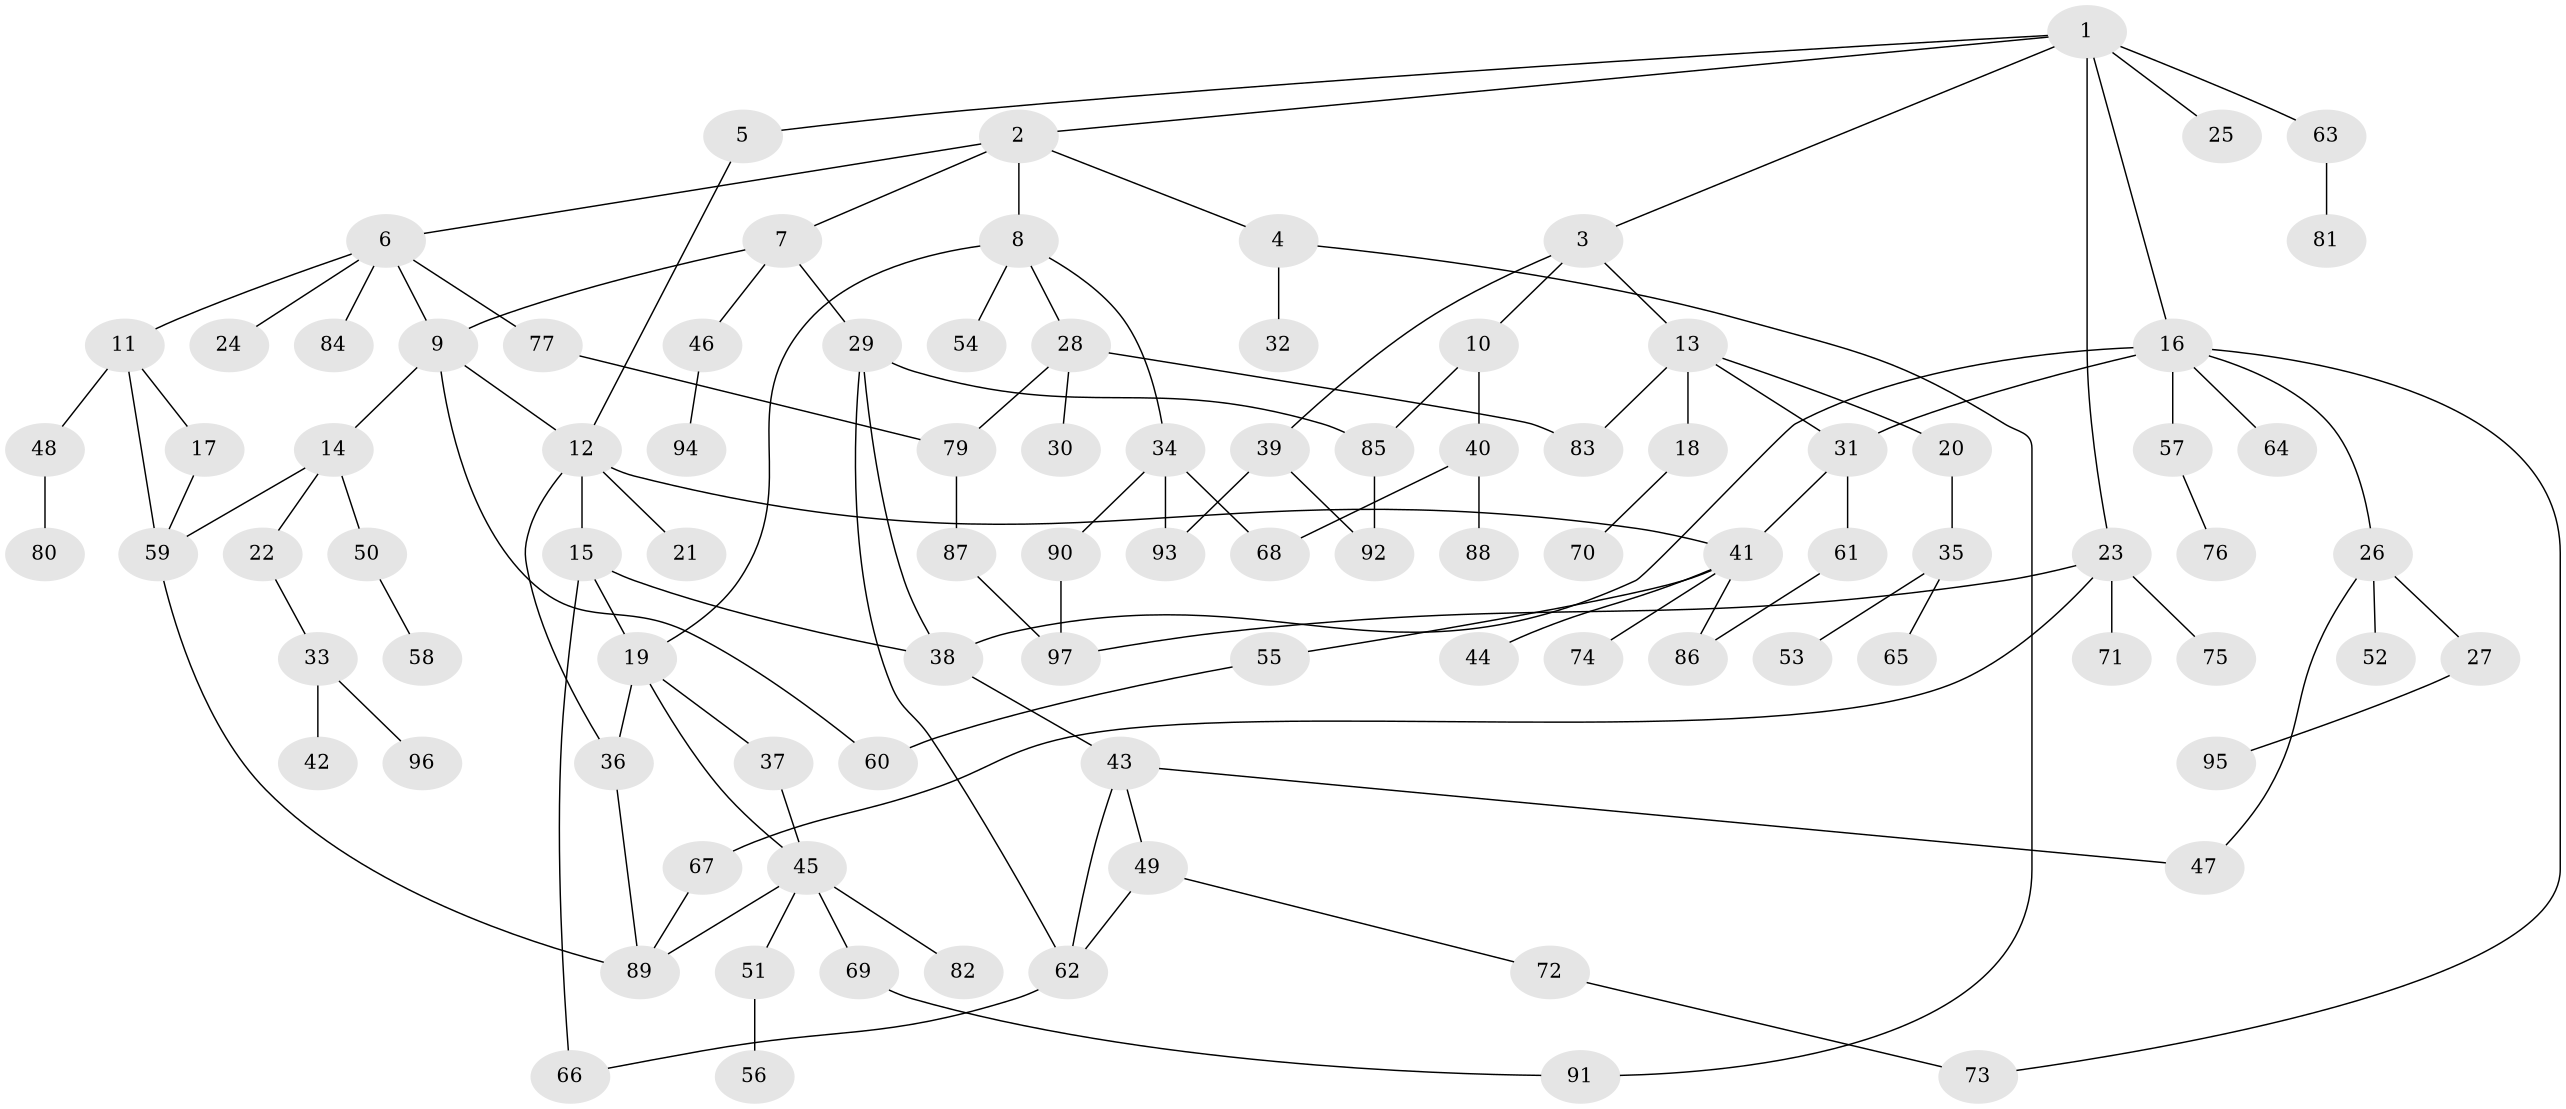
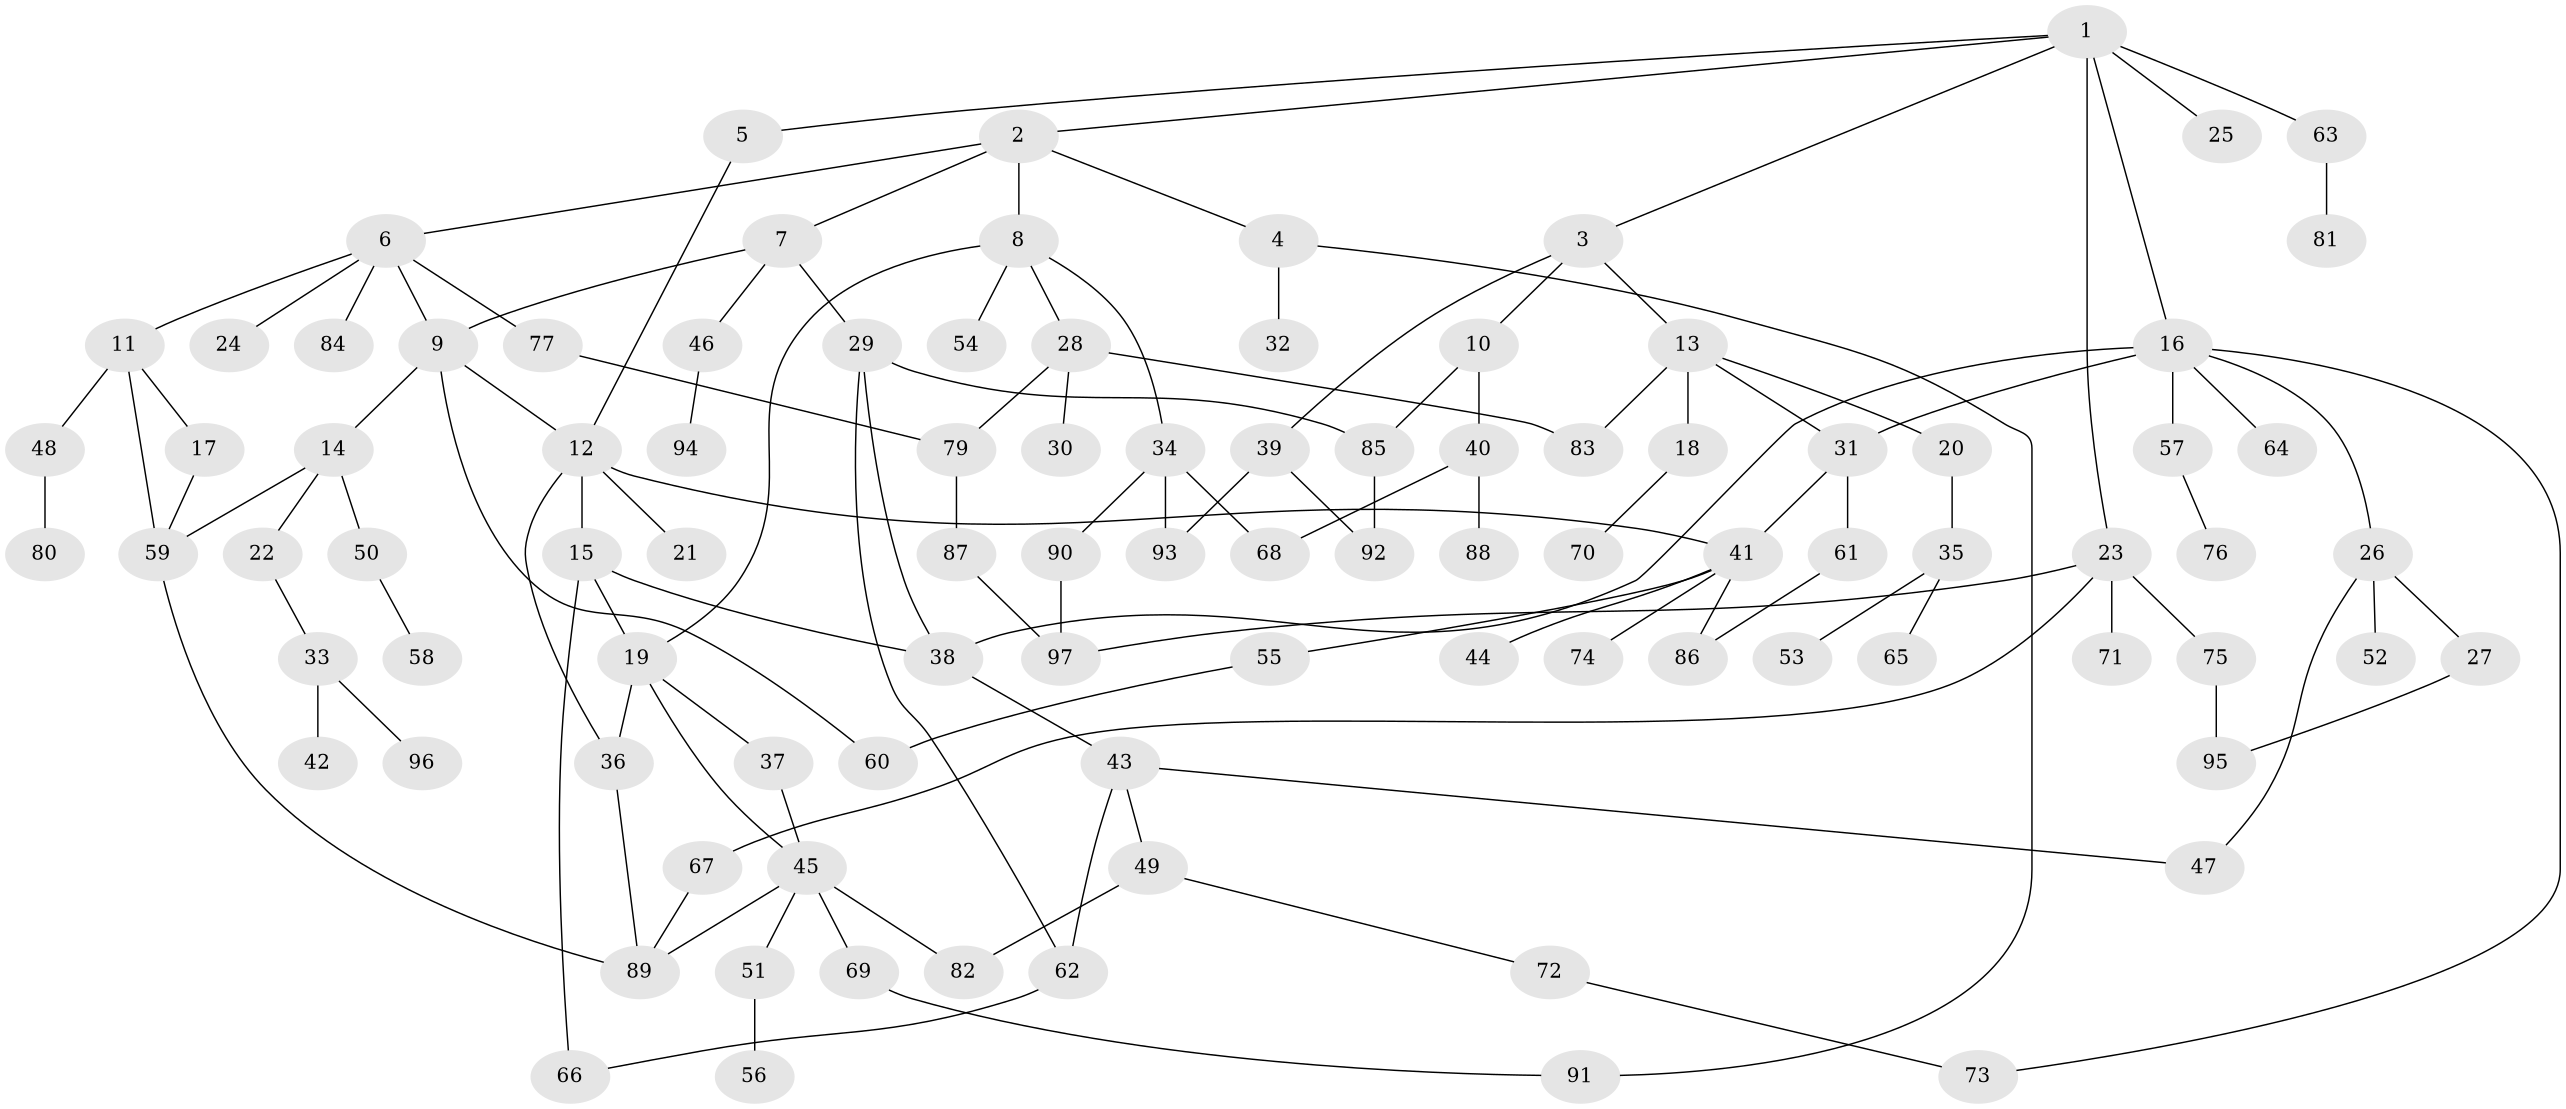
none -> (2216, 711)
(1108, 920) -> (1056, 920)
